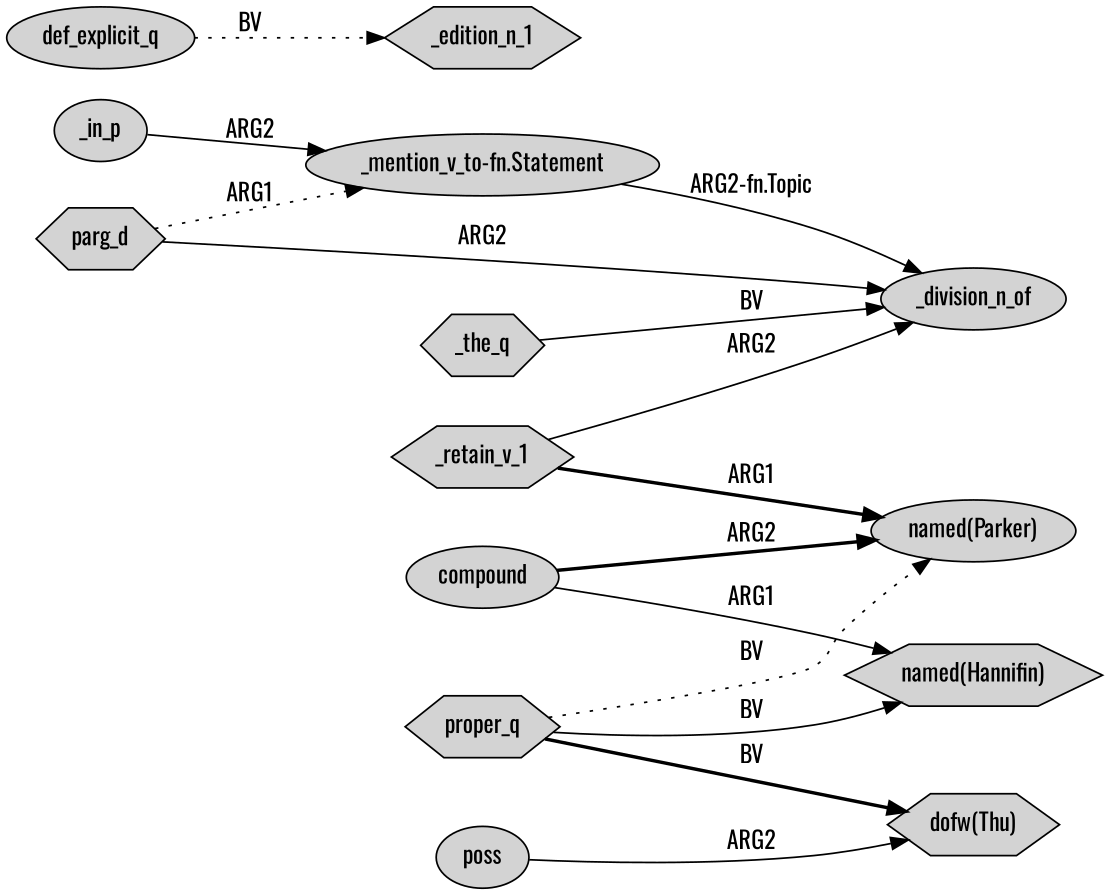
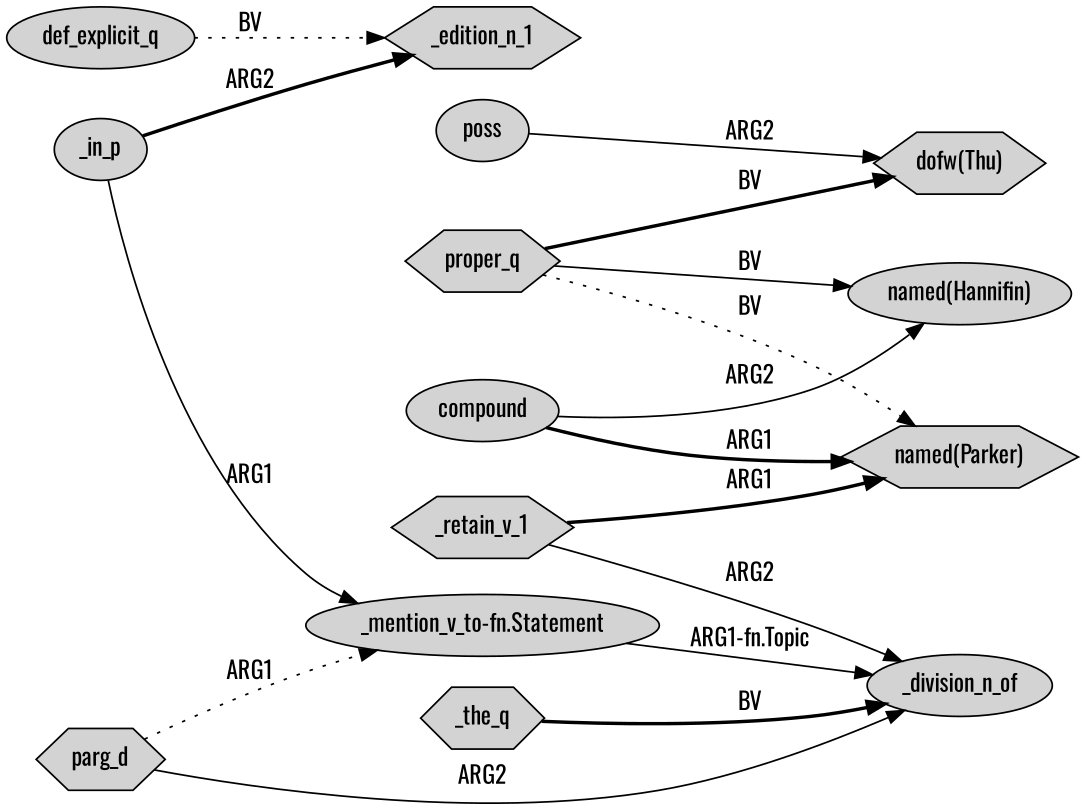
none -> (268, 96)
(250, 131) -> (250, 477)
(752, 186) -> (750, 640)
(703, 325) -> (705, 723)
(973, 531) -> (960, 457)
(752, 535) -> (750, 442)
(752, 599) -> (750, 377)
(973, 675) -> (960, 294)
